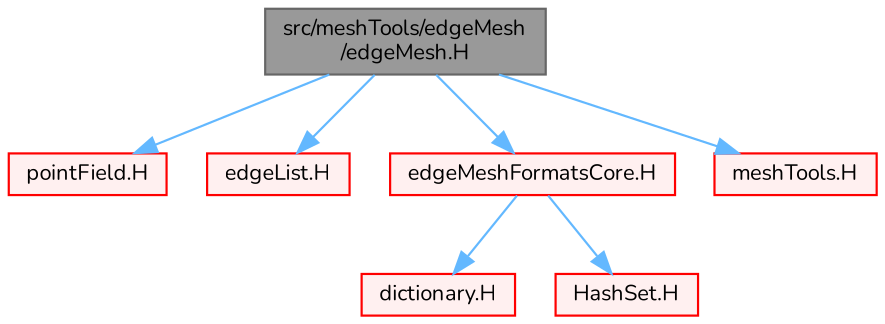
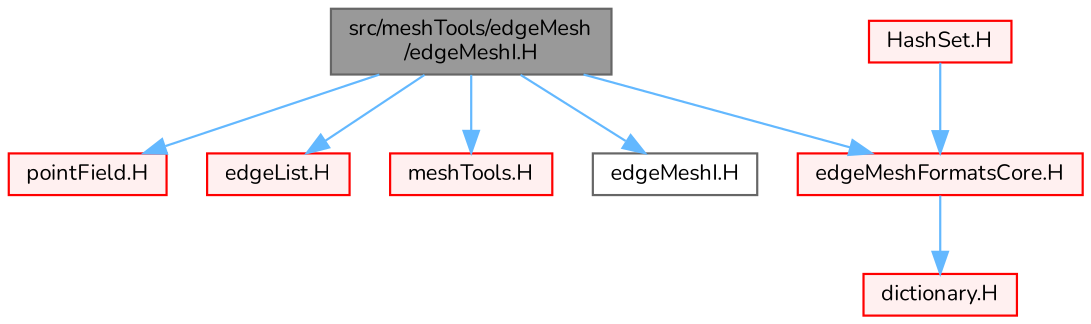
(405, 42) -> (471, 42)
none -> (675, 174)
(573, 226) -> (940, 97)
